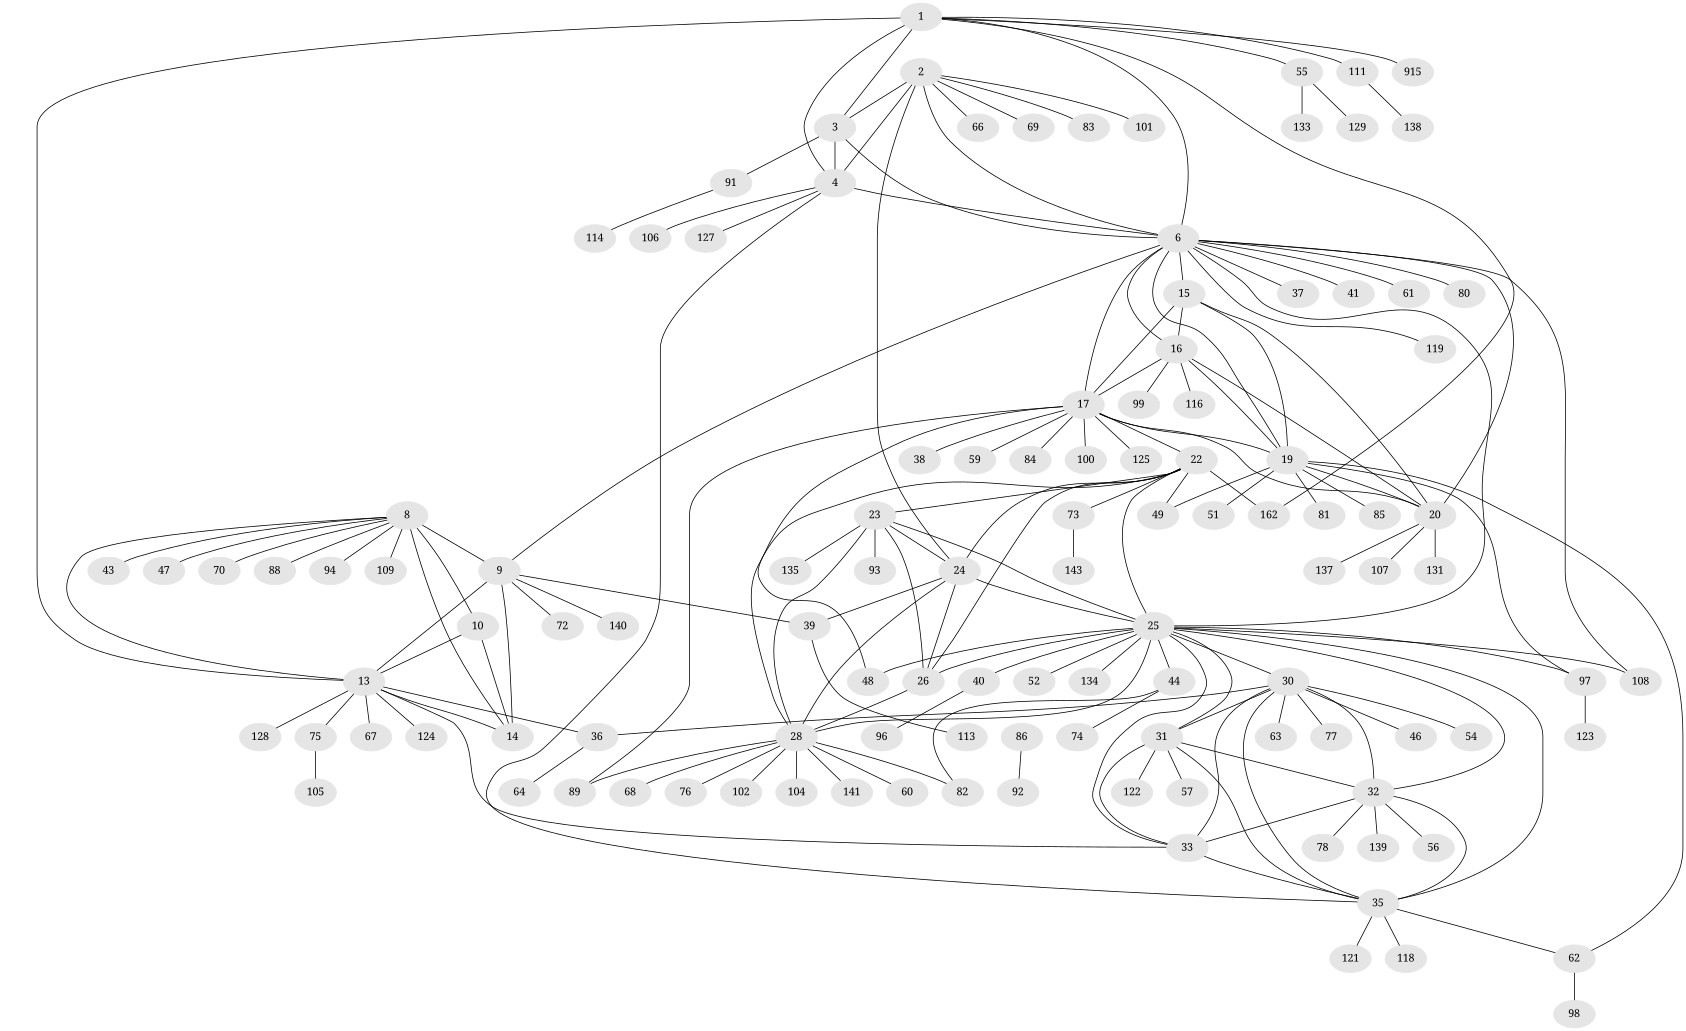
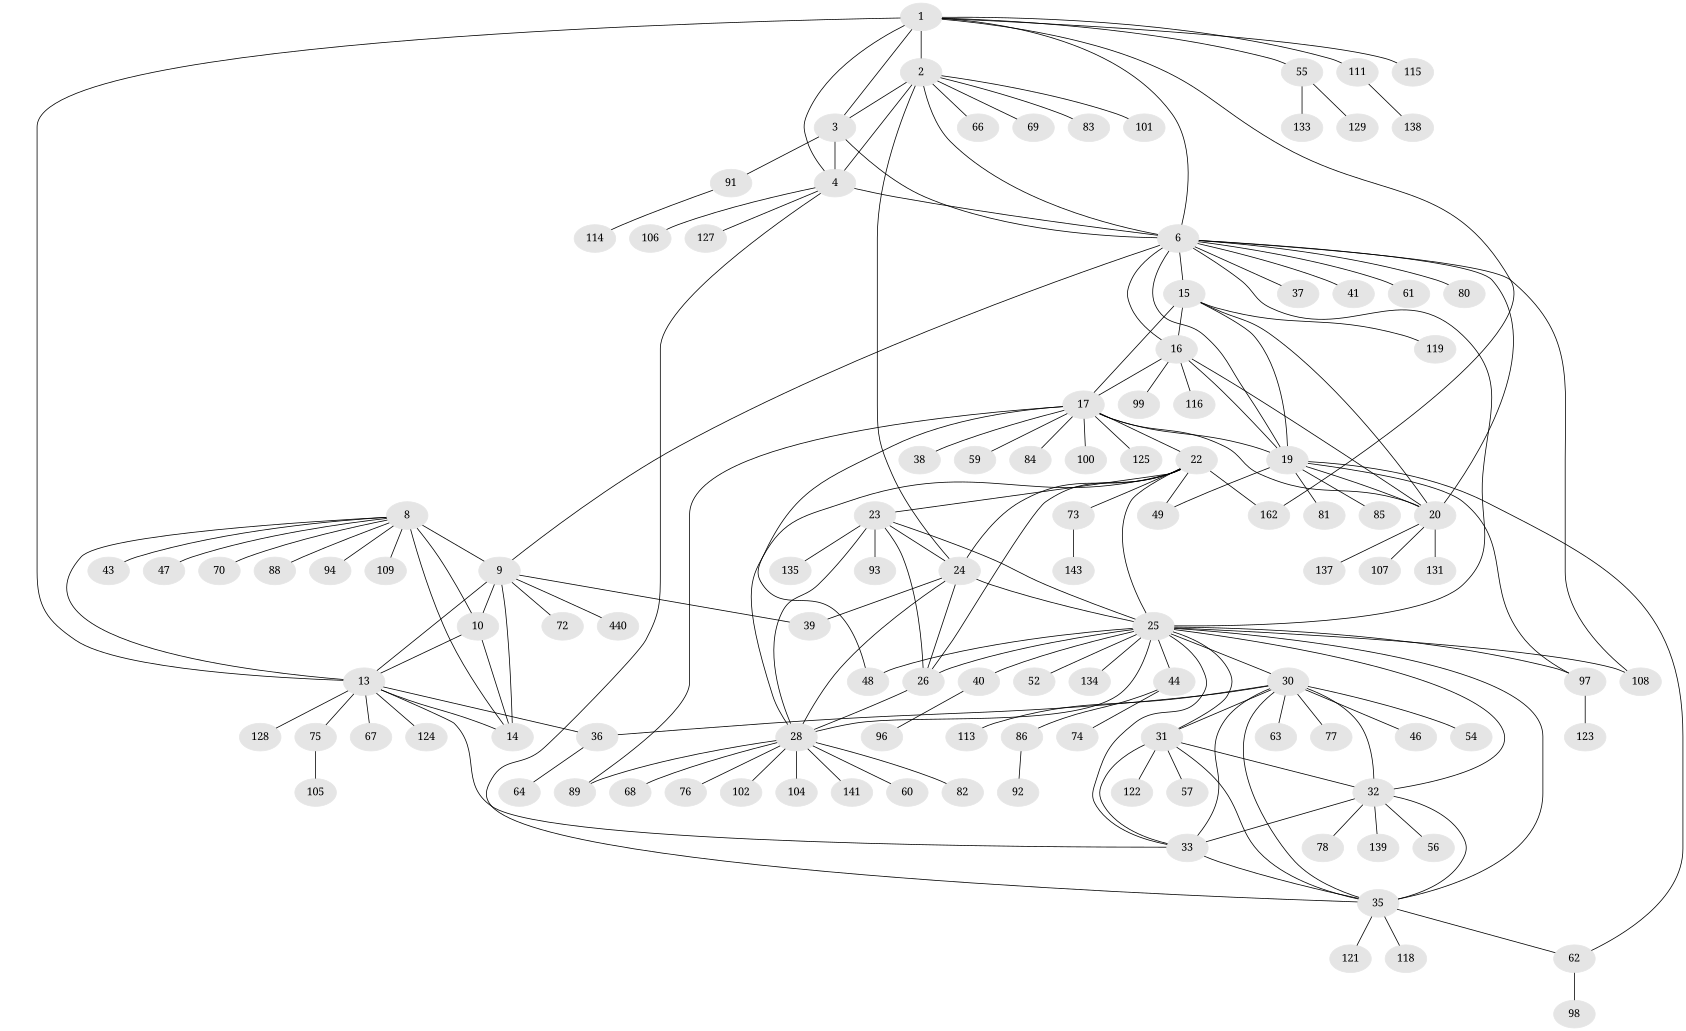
none -> (921, 45)
(1413, 72) -> (1413, 72)
(1108, 310) -> none
(1291, 324) -> (1293, 321)
(1214, 516) -> none
none -> (489, 599)
(618, 626) -> (618, 626)
(1015, 702) -> (1073, 715)
(858, 706) -> (1124, 703)
